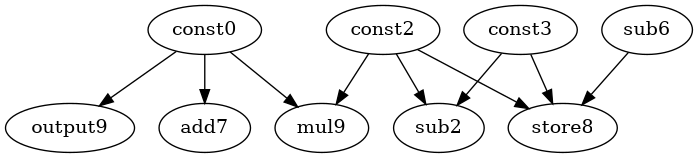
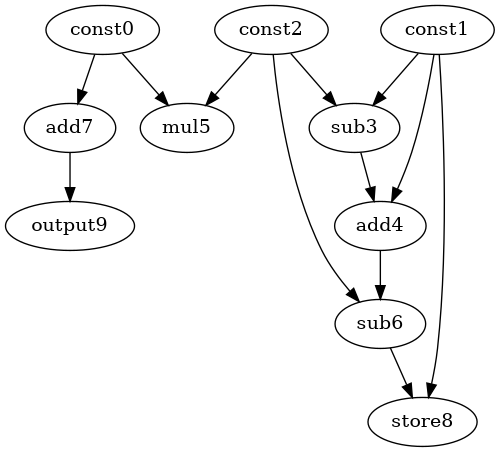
(521, 30) -> (438, 30)
(143, 75) -> (70, 170)
(467, 76) -> (295, 179)
(322, 128) -> (187, 128)
(439, 128) -> (355, 128)
none -> (380, 226)
